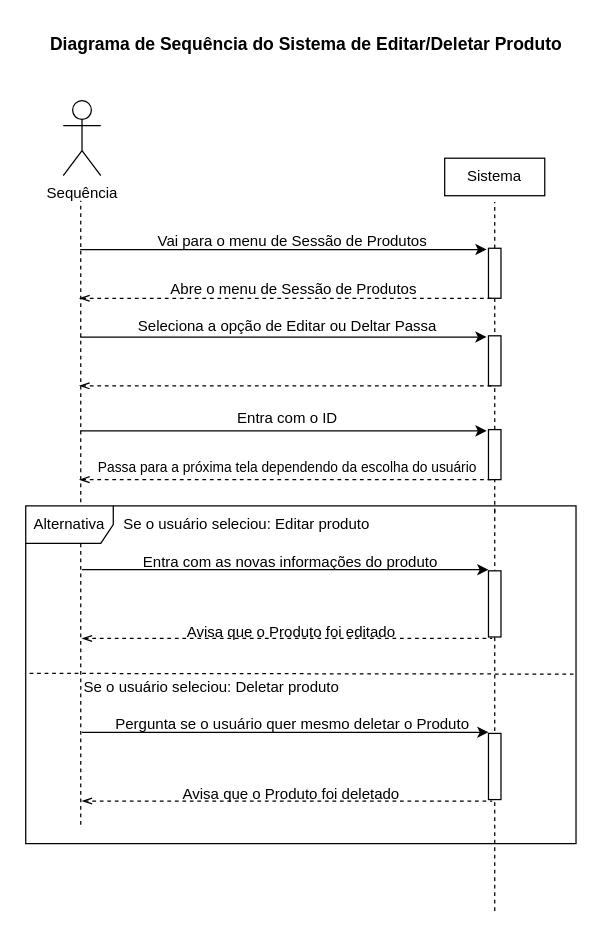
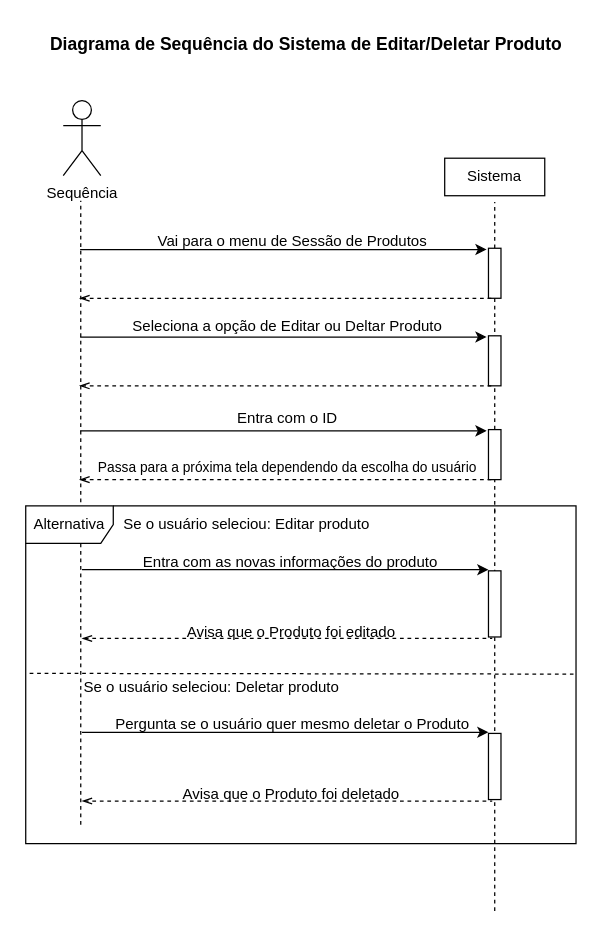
(293, 289) -> none
(288, 327) -> (288, 327)
